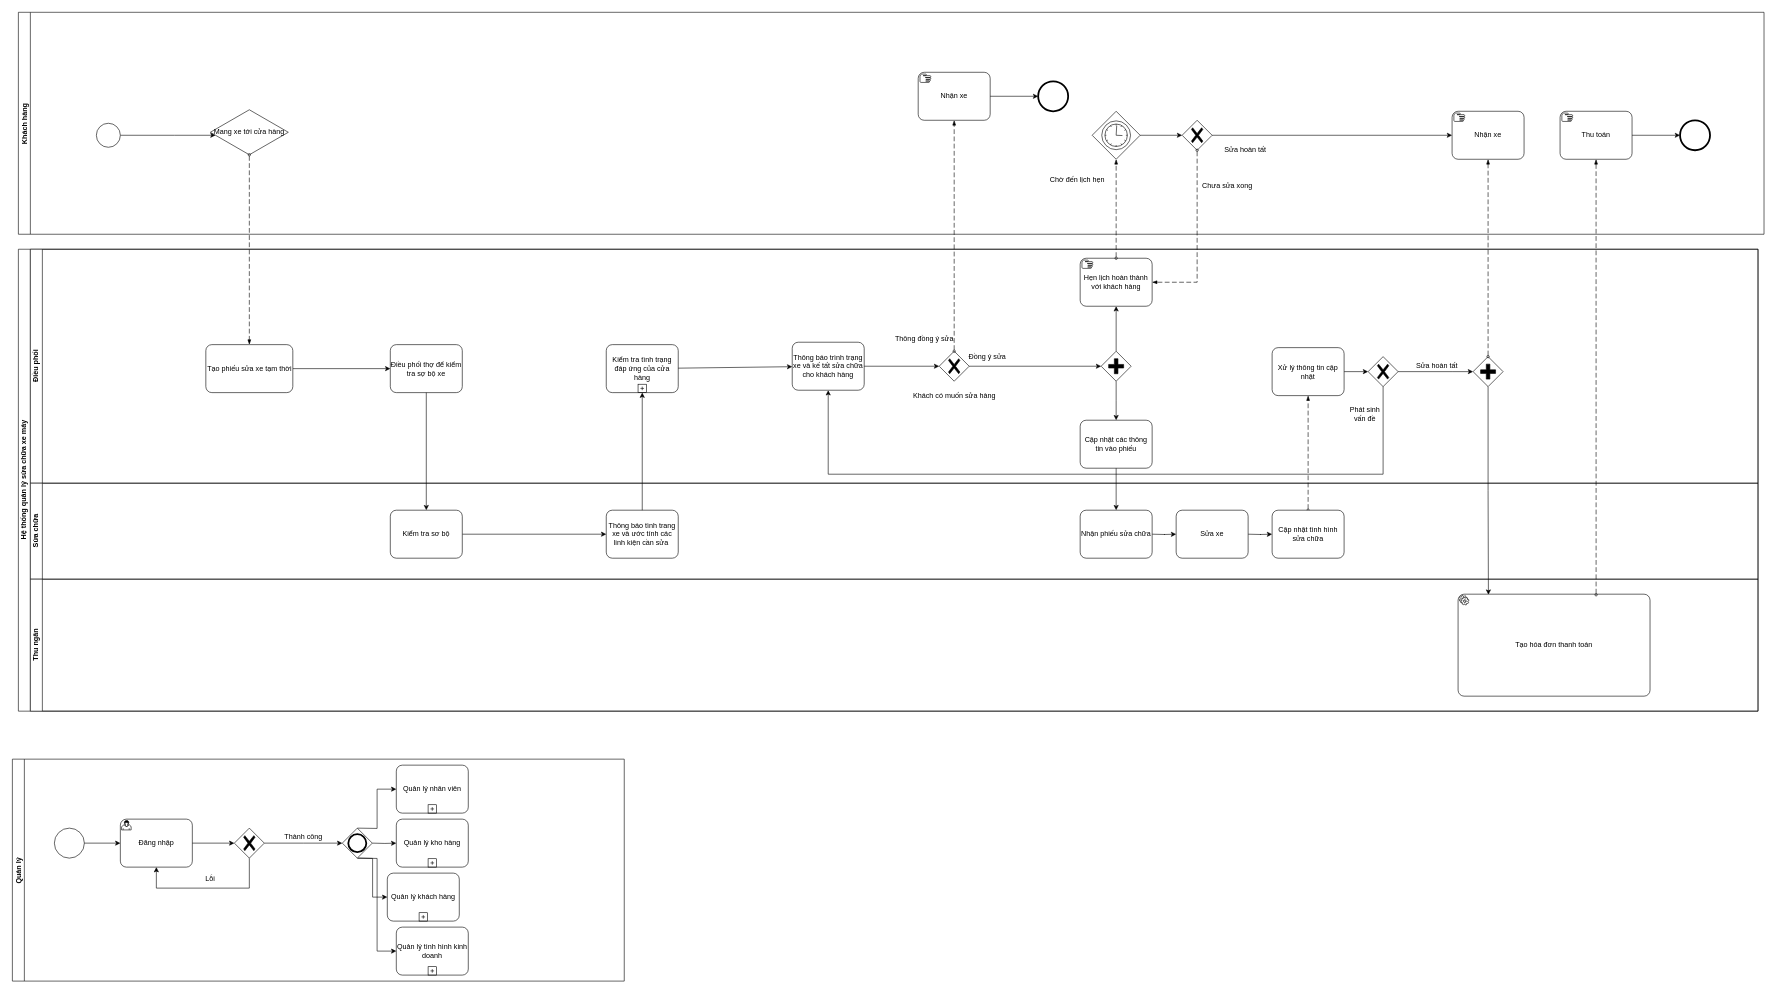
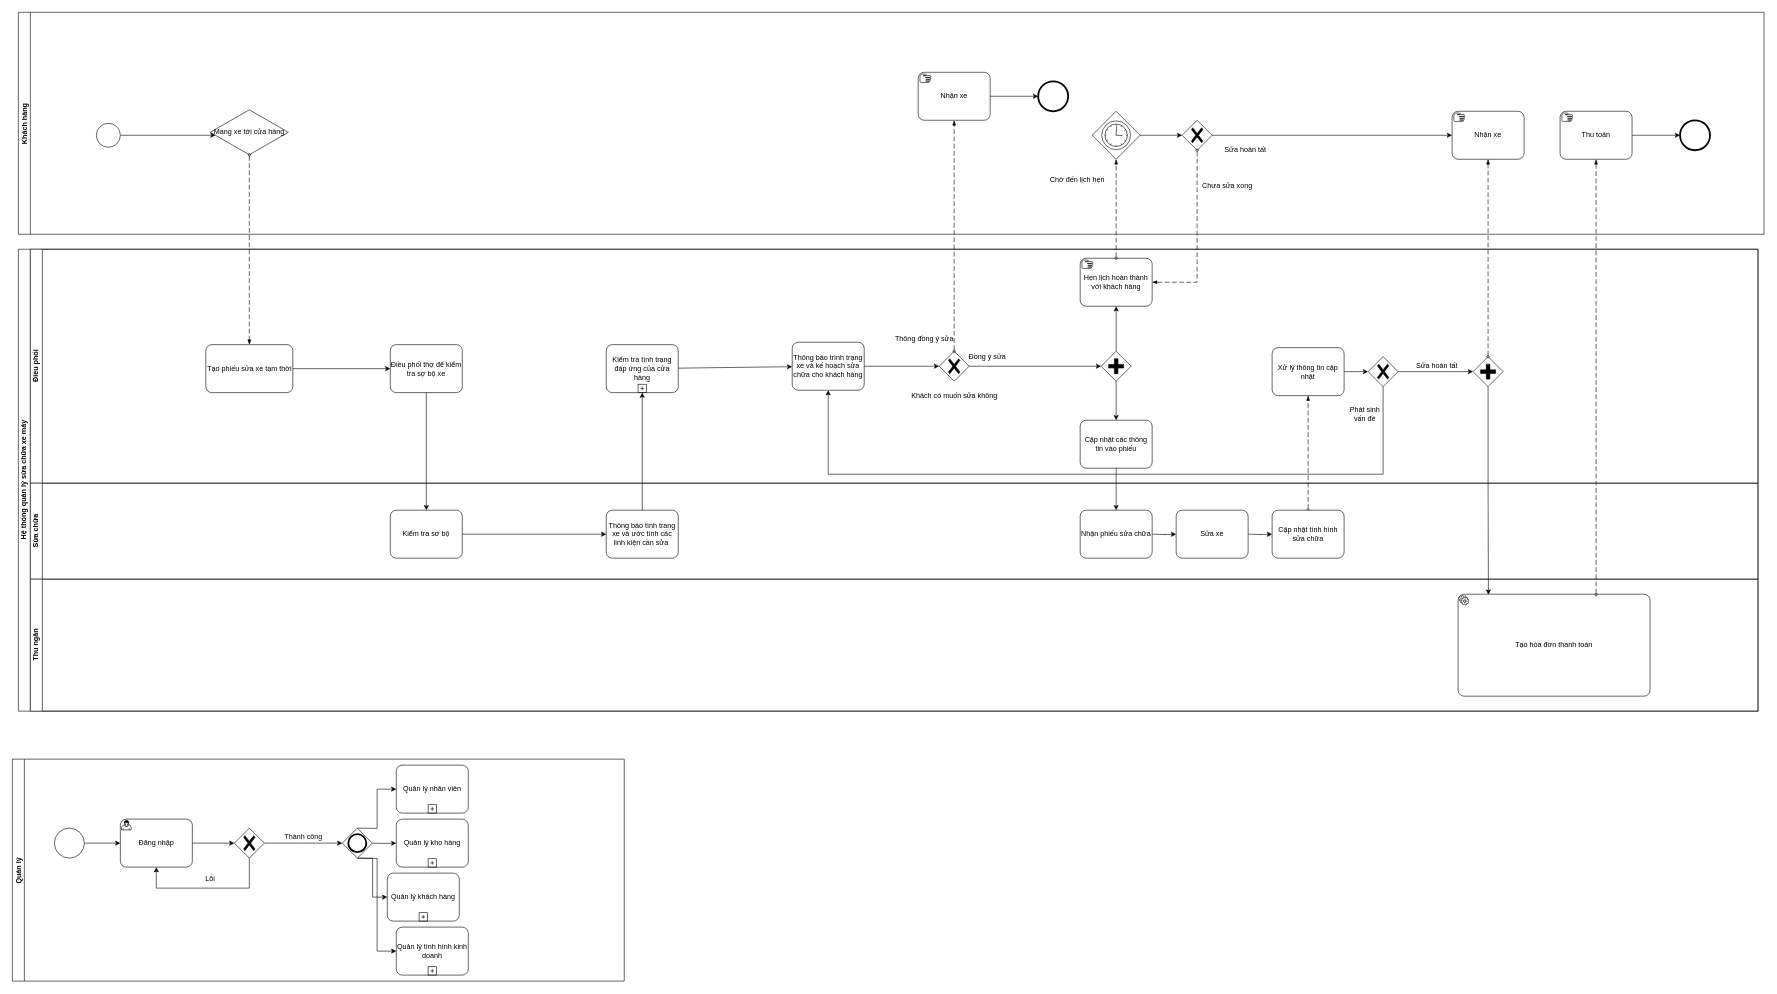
(828, 366) -> (828, 366)
(955, 396) -> (955, 396)
